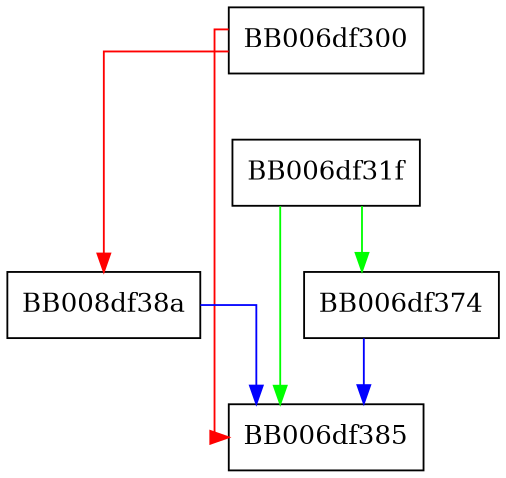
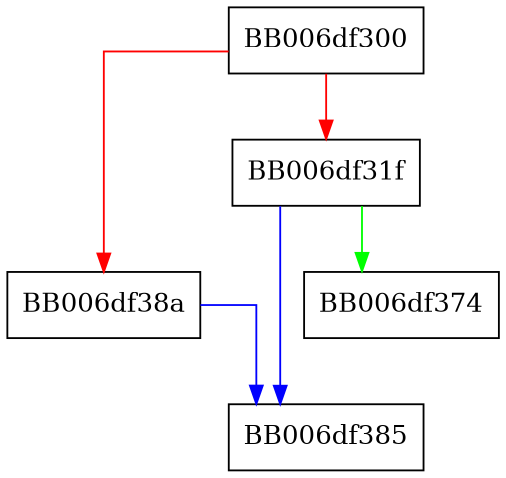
(215, 227) -> (326, 97)
(280, 296) -> (280, 296)
(104, 305) -> (104, 305)
(364, 362) -> none
